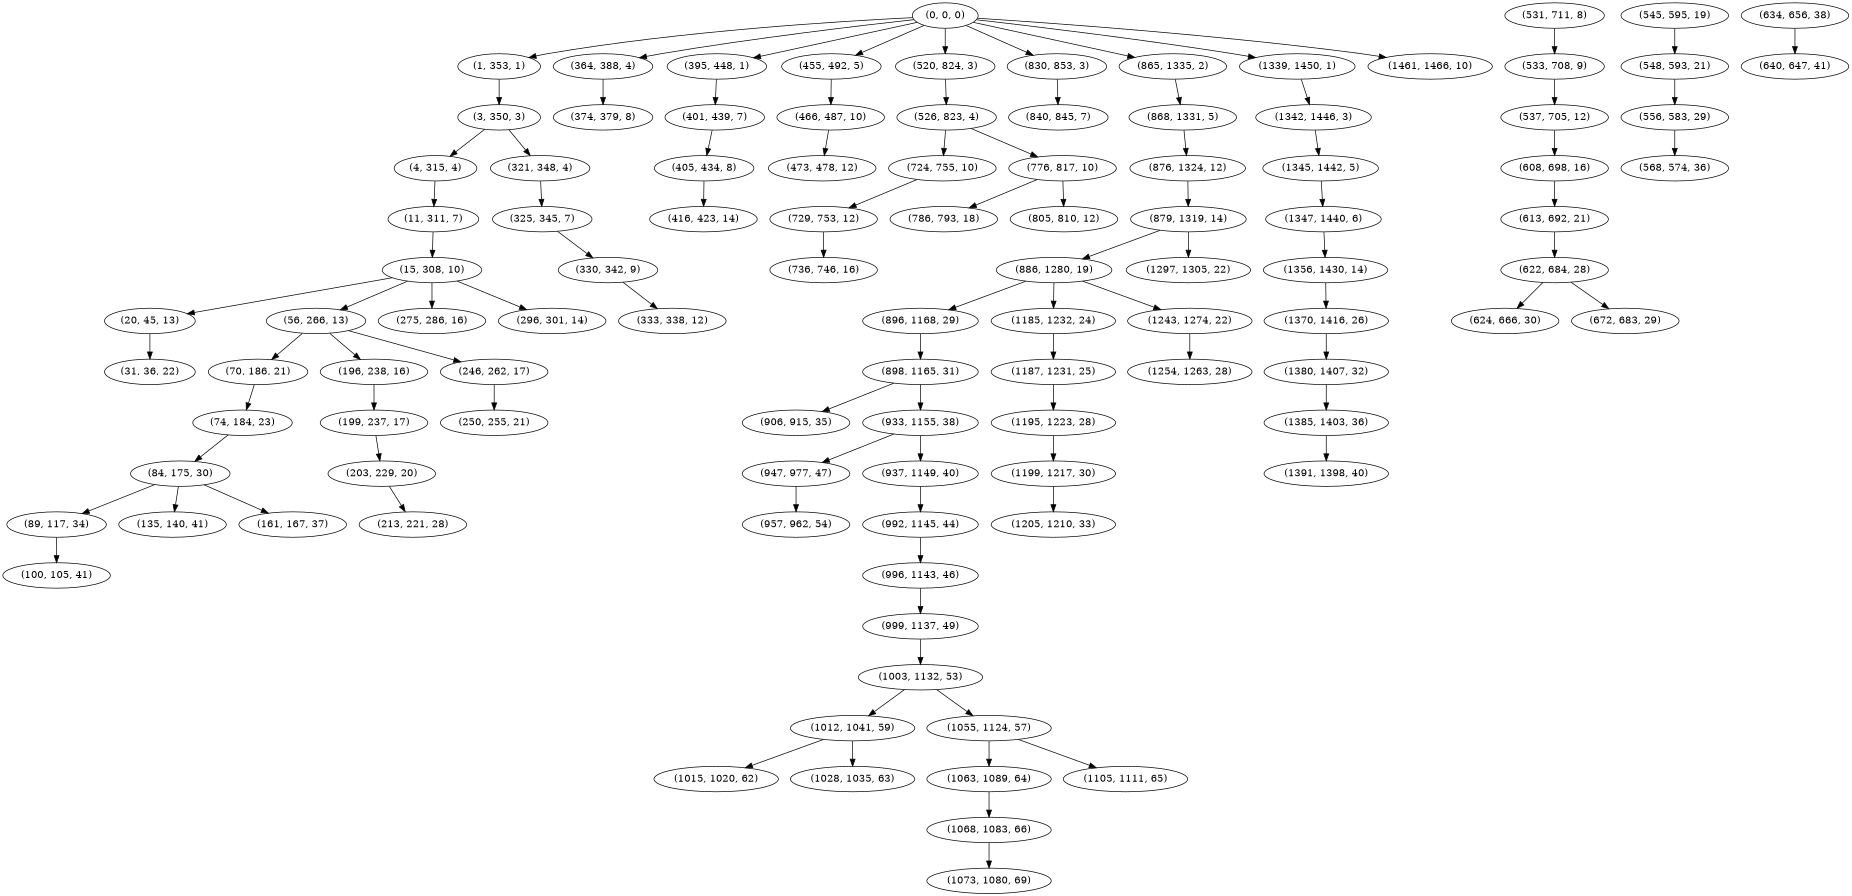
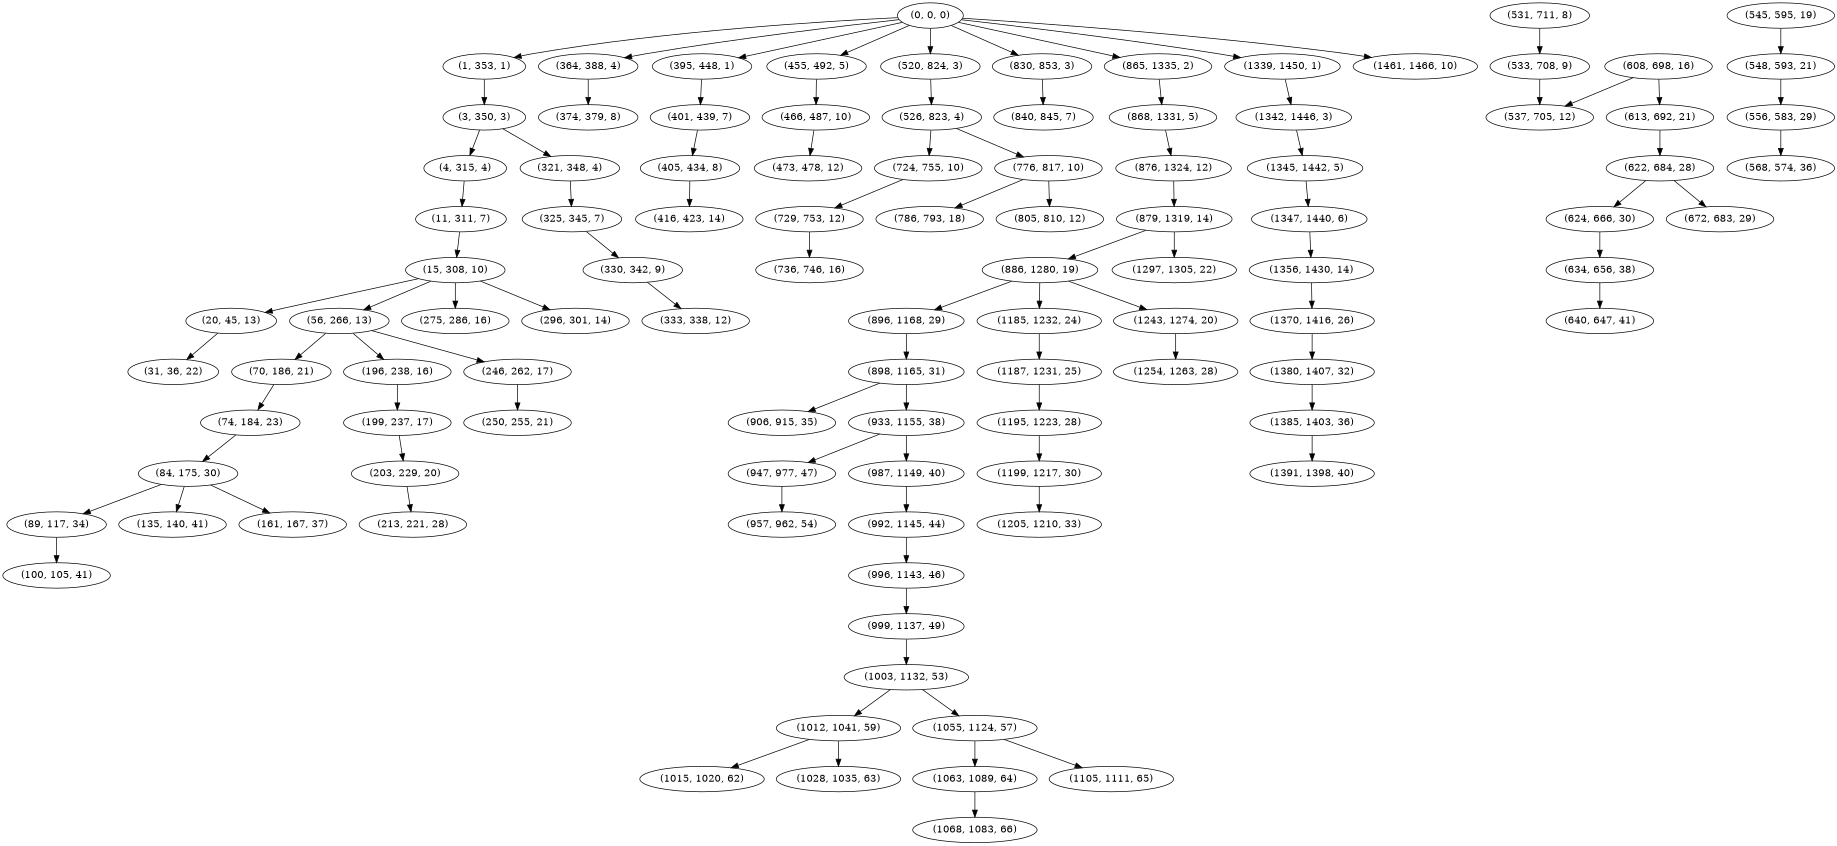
(1555, 139) -> (1602, 91)
none -> (1600, 241)
(1190, 321) -> (1176, 321)
(920, 474) -> (906, 474)
(989, 881) -> none
